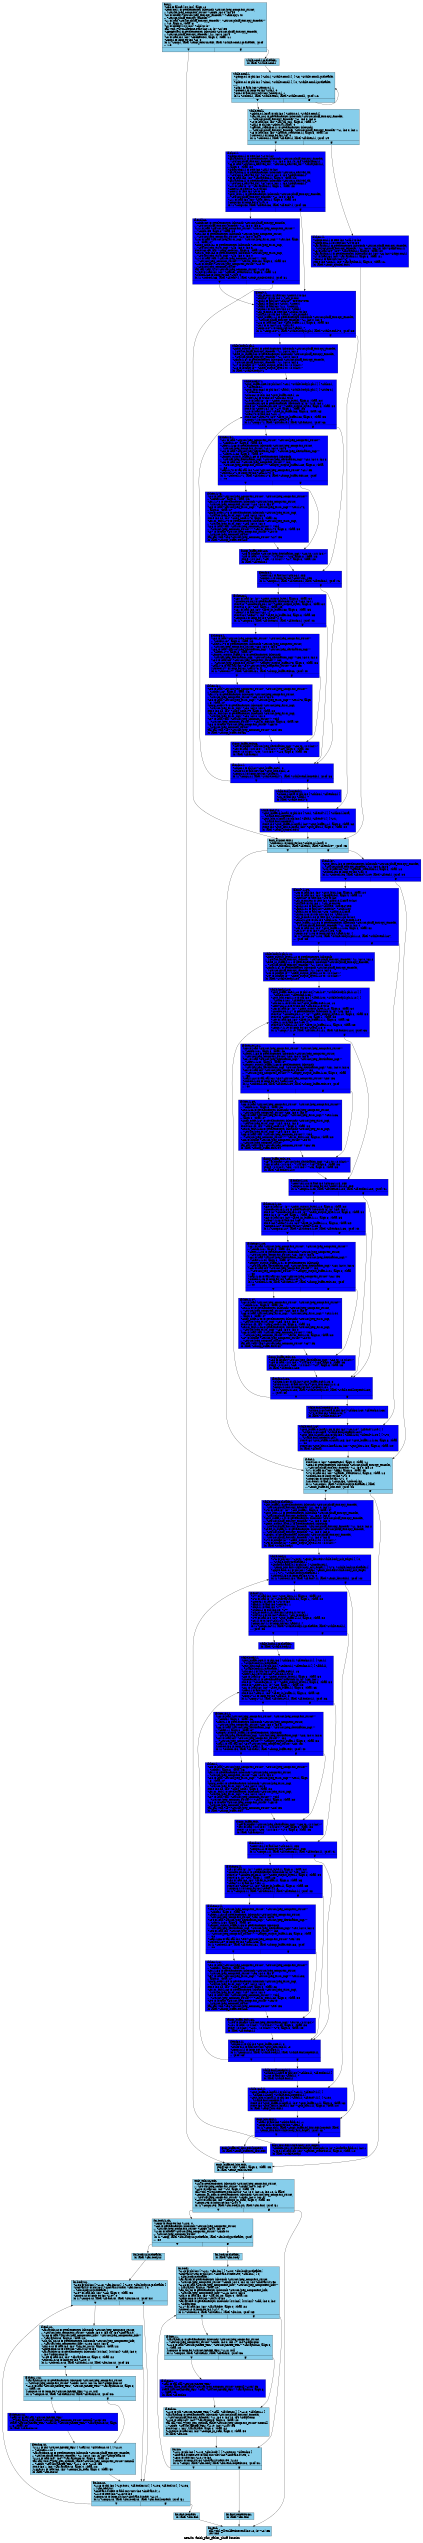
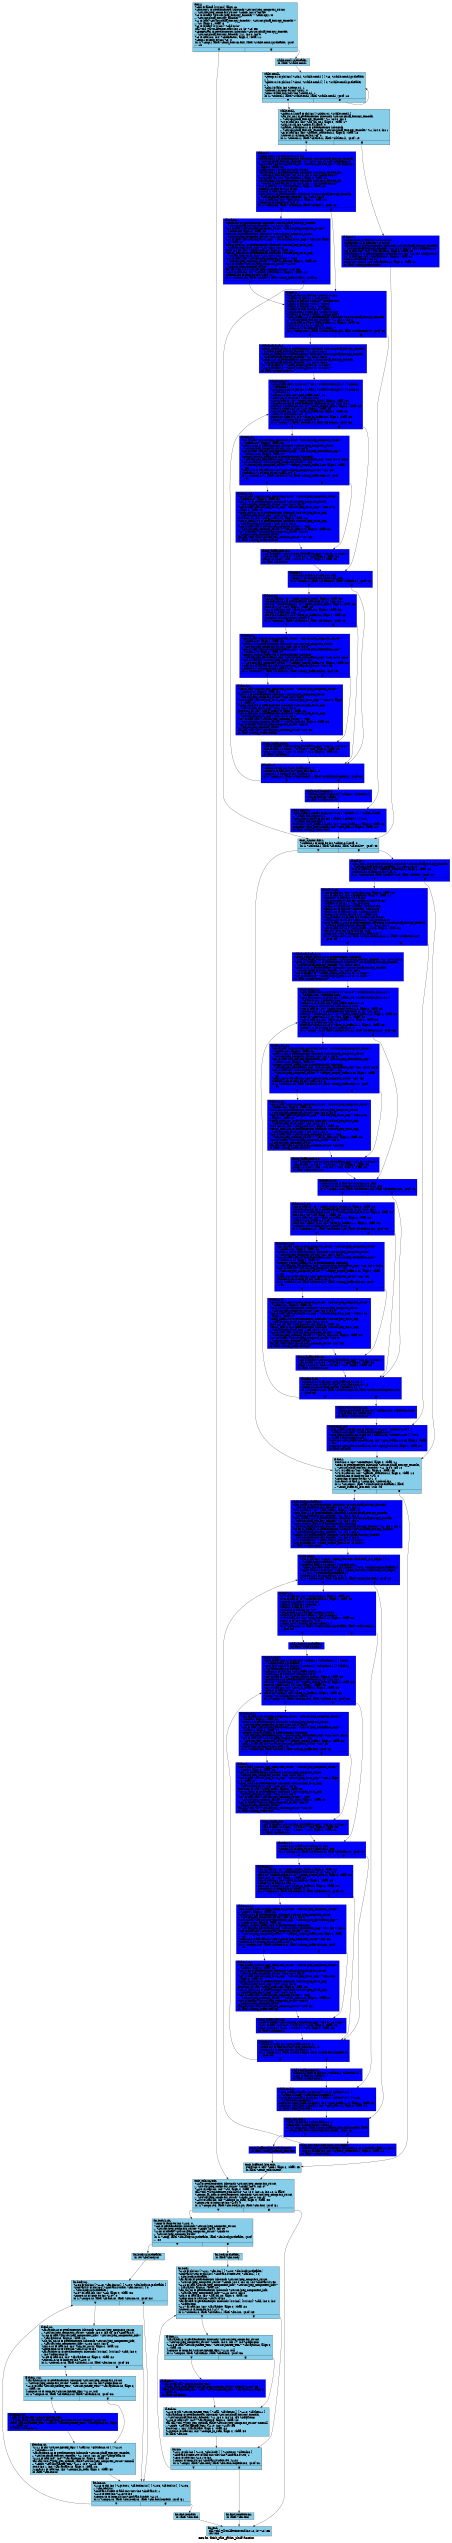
(186, 1117) -> (217, 1116)
(330, 1487) -> (358, 1487)
(147, 2258) -> (146, 2258)
